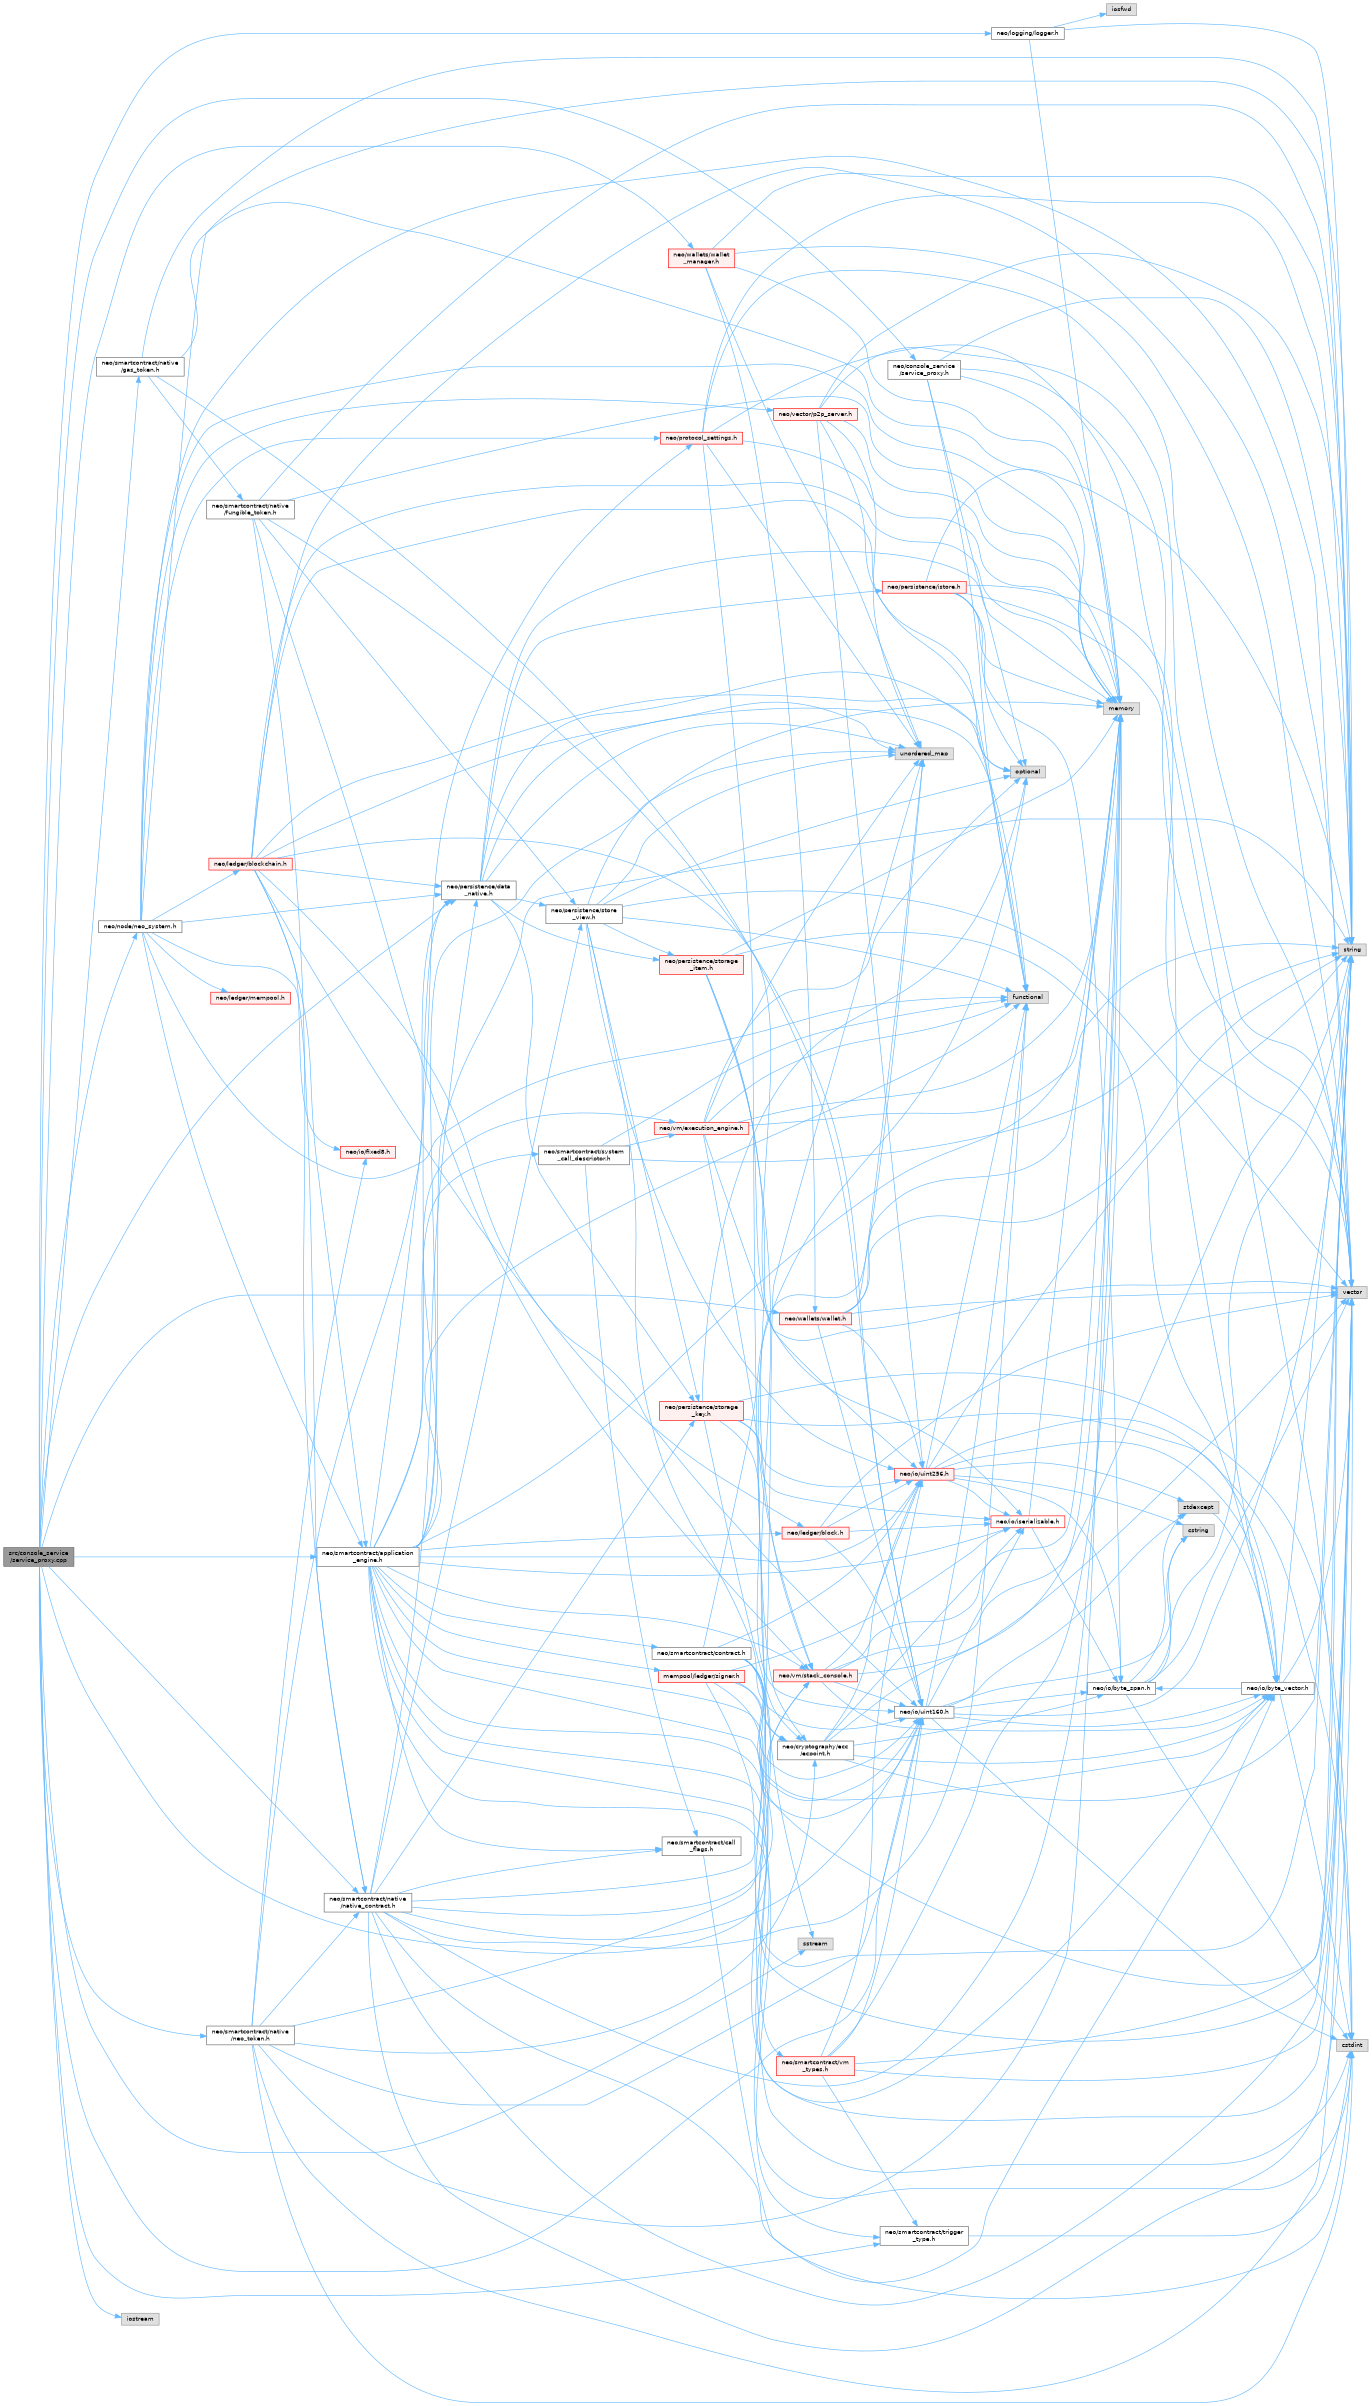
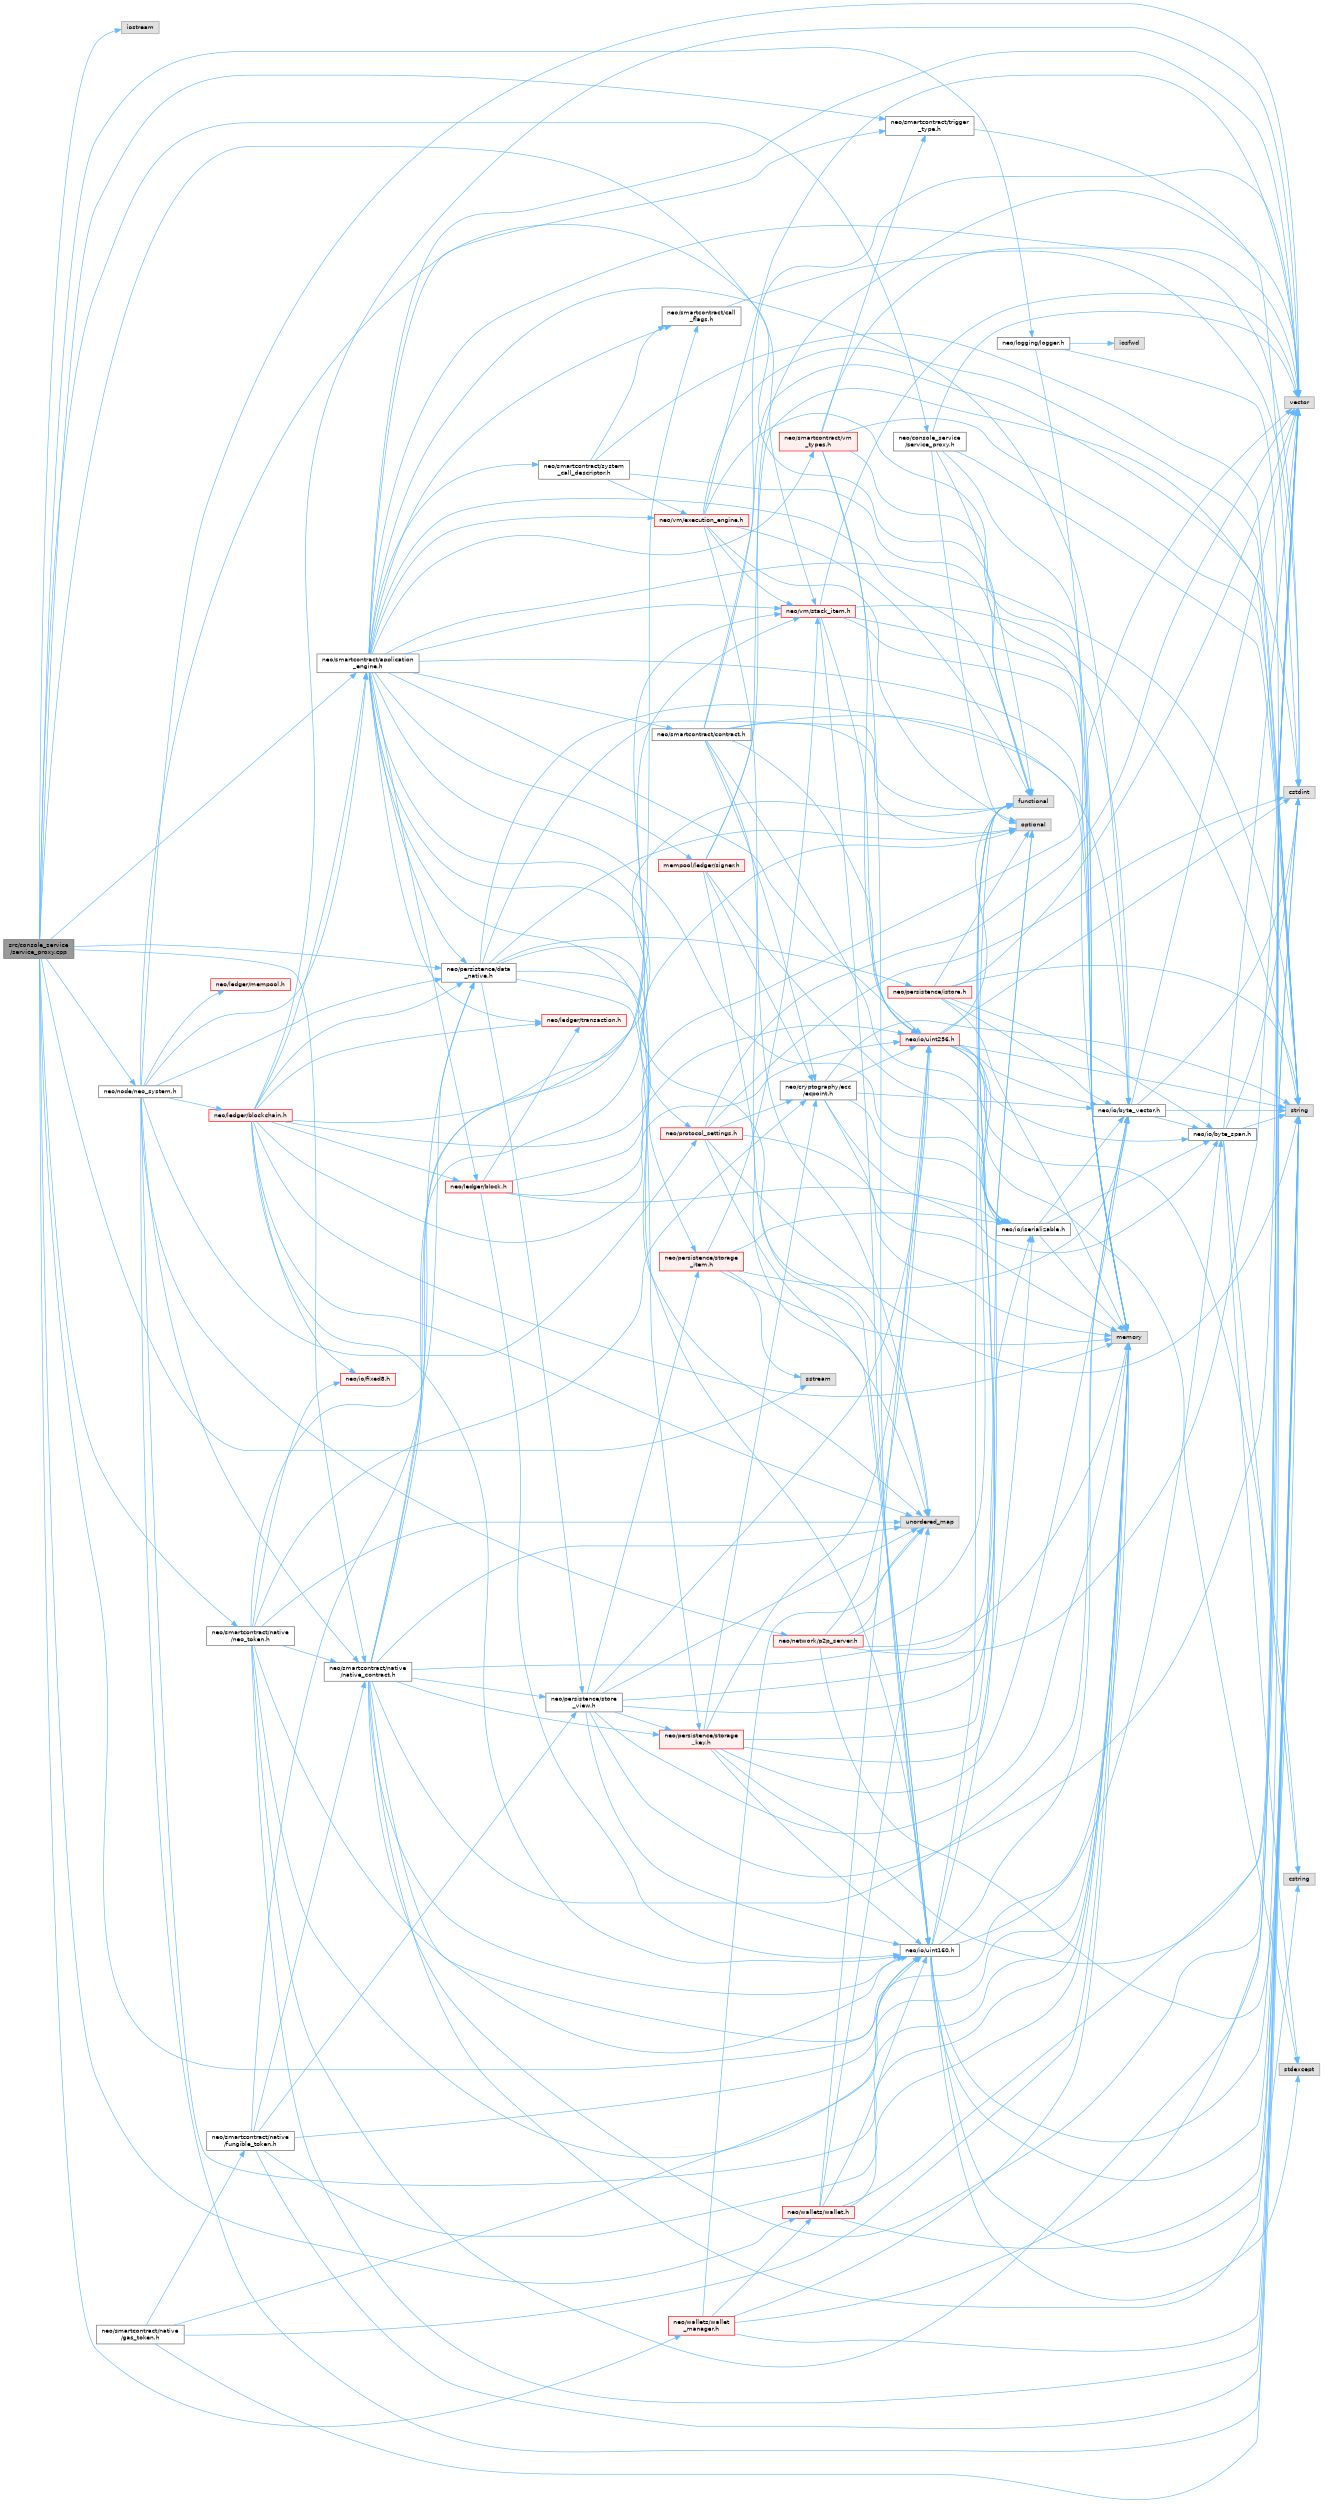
(816, 414) -> (818, 1641)
(89, 965) -> none
none -> (868, 1010)
none -> (584, 1020)
(1028, 1522) -> (1034, 1230)
(1250, 1573) -> (1079, 1173)
(816, 1676) -> (818, 611)
(814, 2403) -> (1086, 2384)
